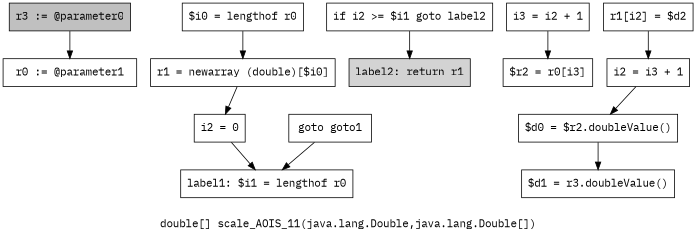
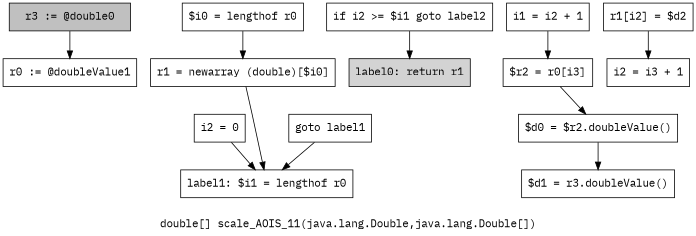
(70, 17) -> (70, 17)
(548, 17) -> (548, 17)
(70, 73) -> (70, 73)
(410, 73) -> (410, 73)
(233, 97) -> (254, 124)
(626, 98) -> (570, 98)
(330, 128) -> (330, 128)
